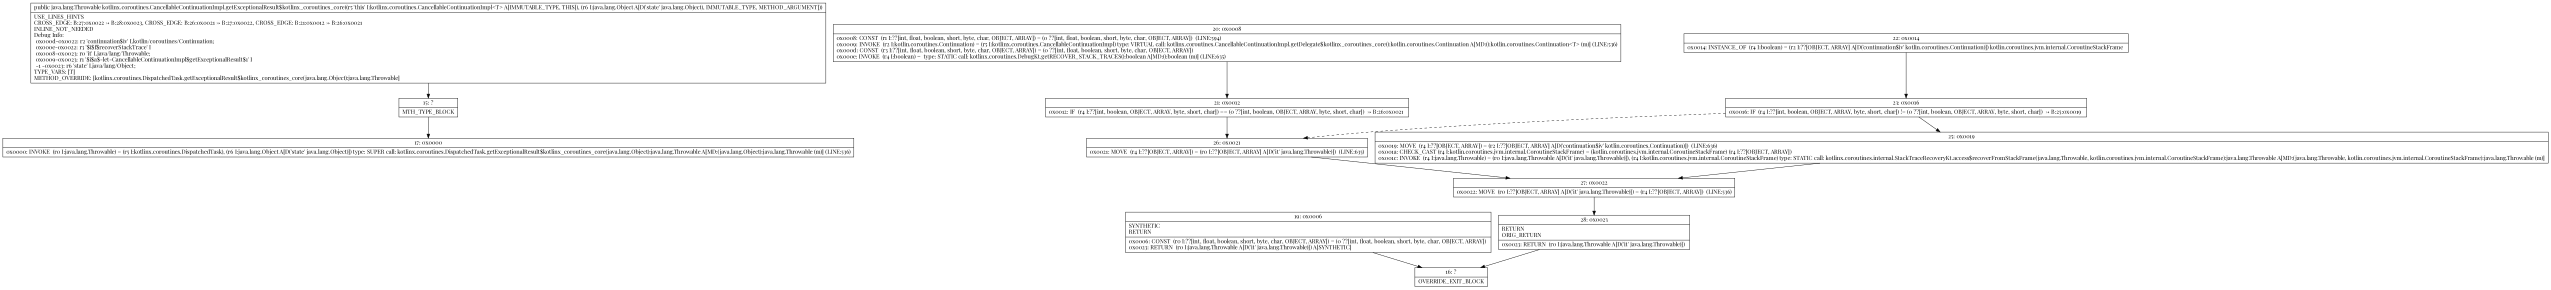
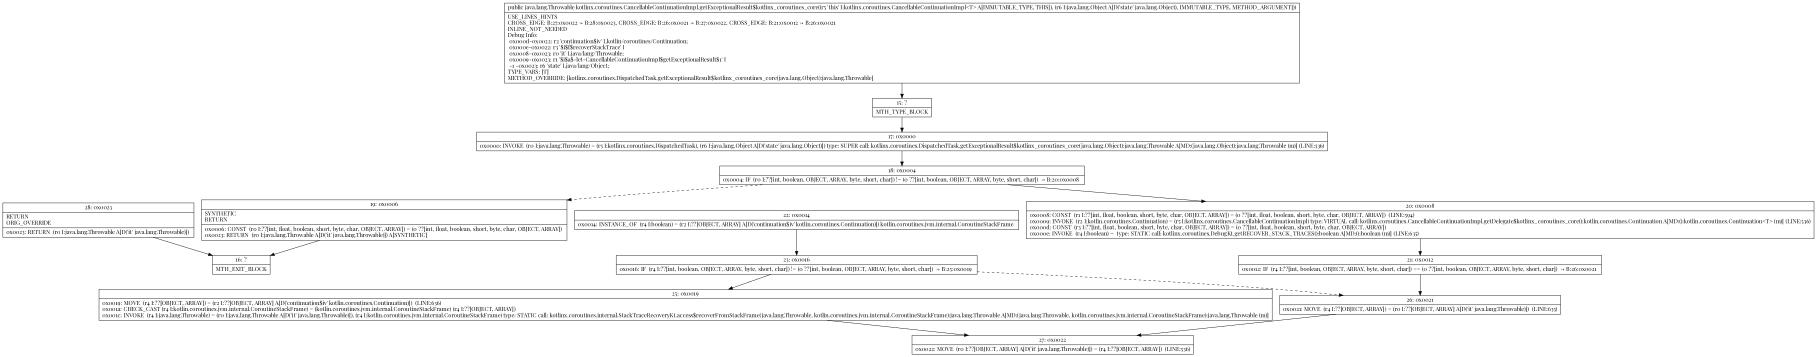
none -> (902, 175)
(1594, 204) -> none
(1522, 235) -> (29, 223)
(1451, 282) -> (241, 269)
